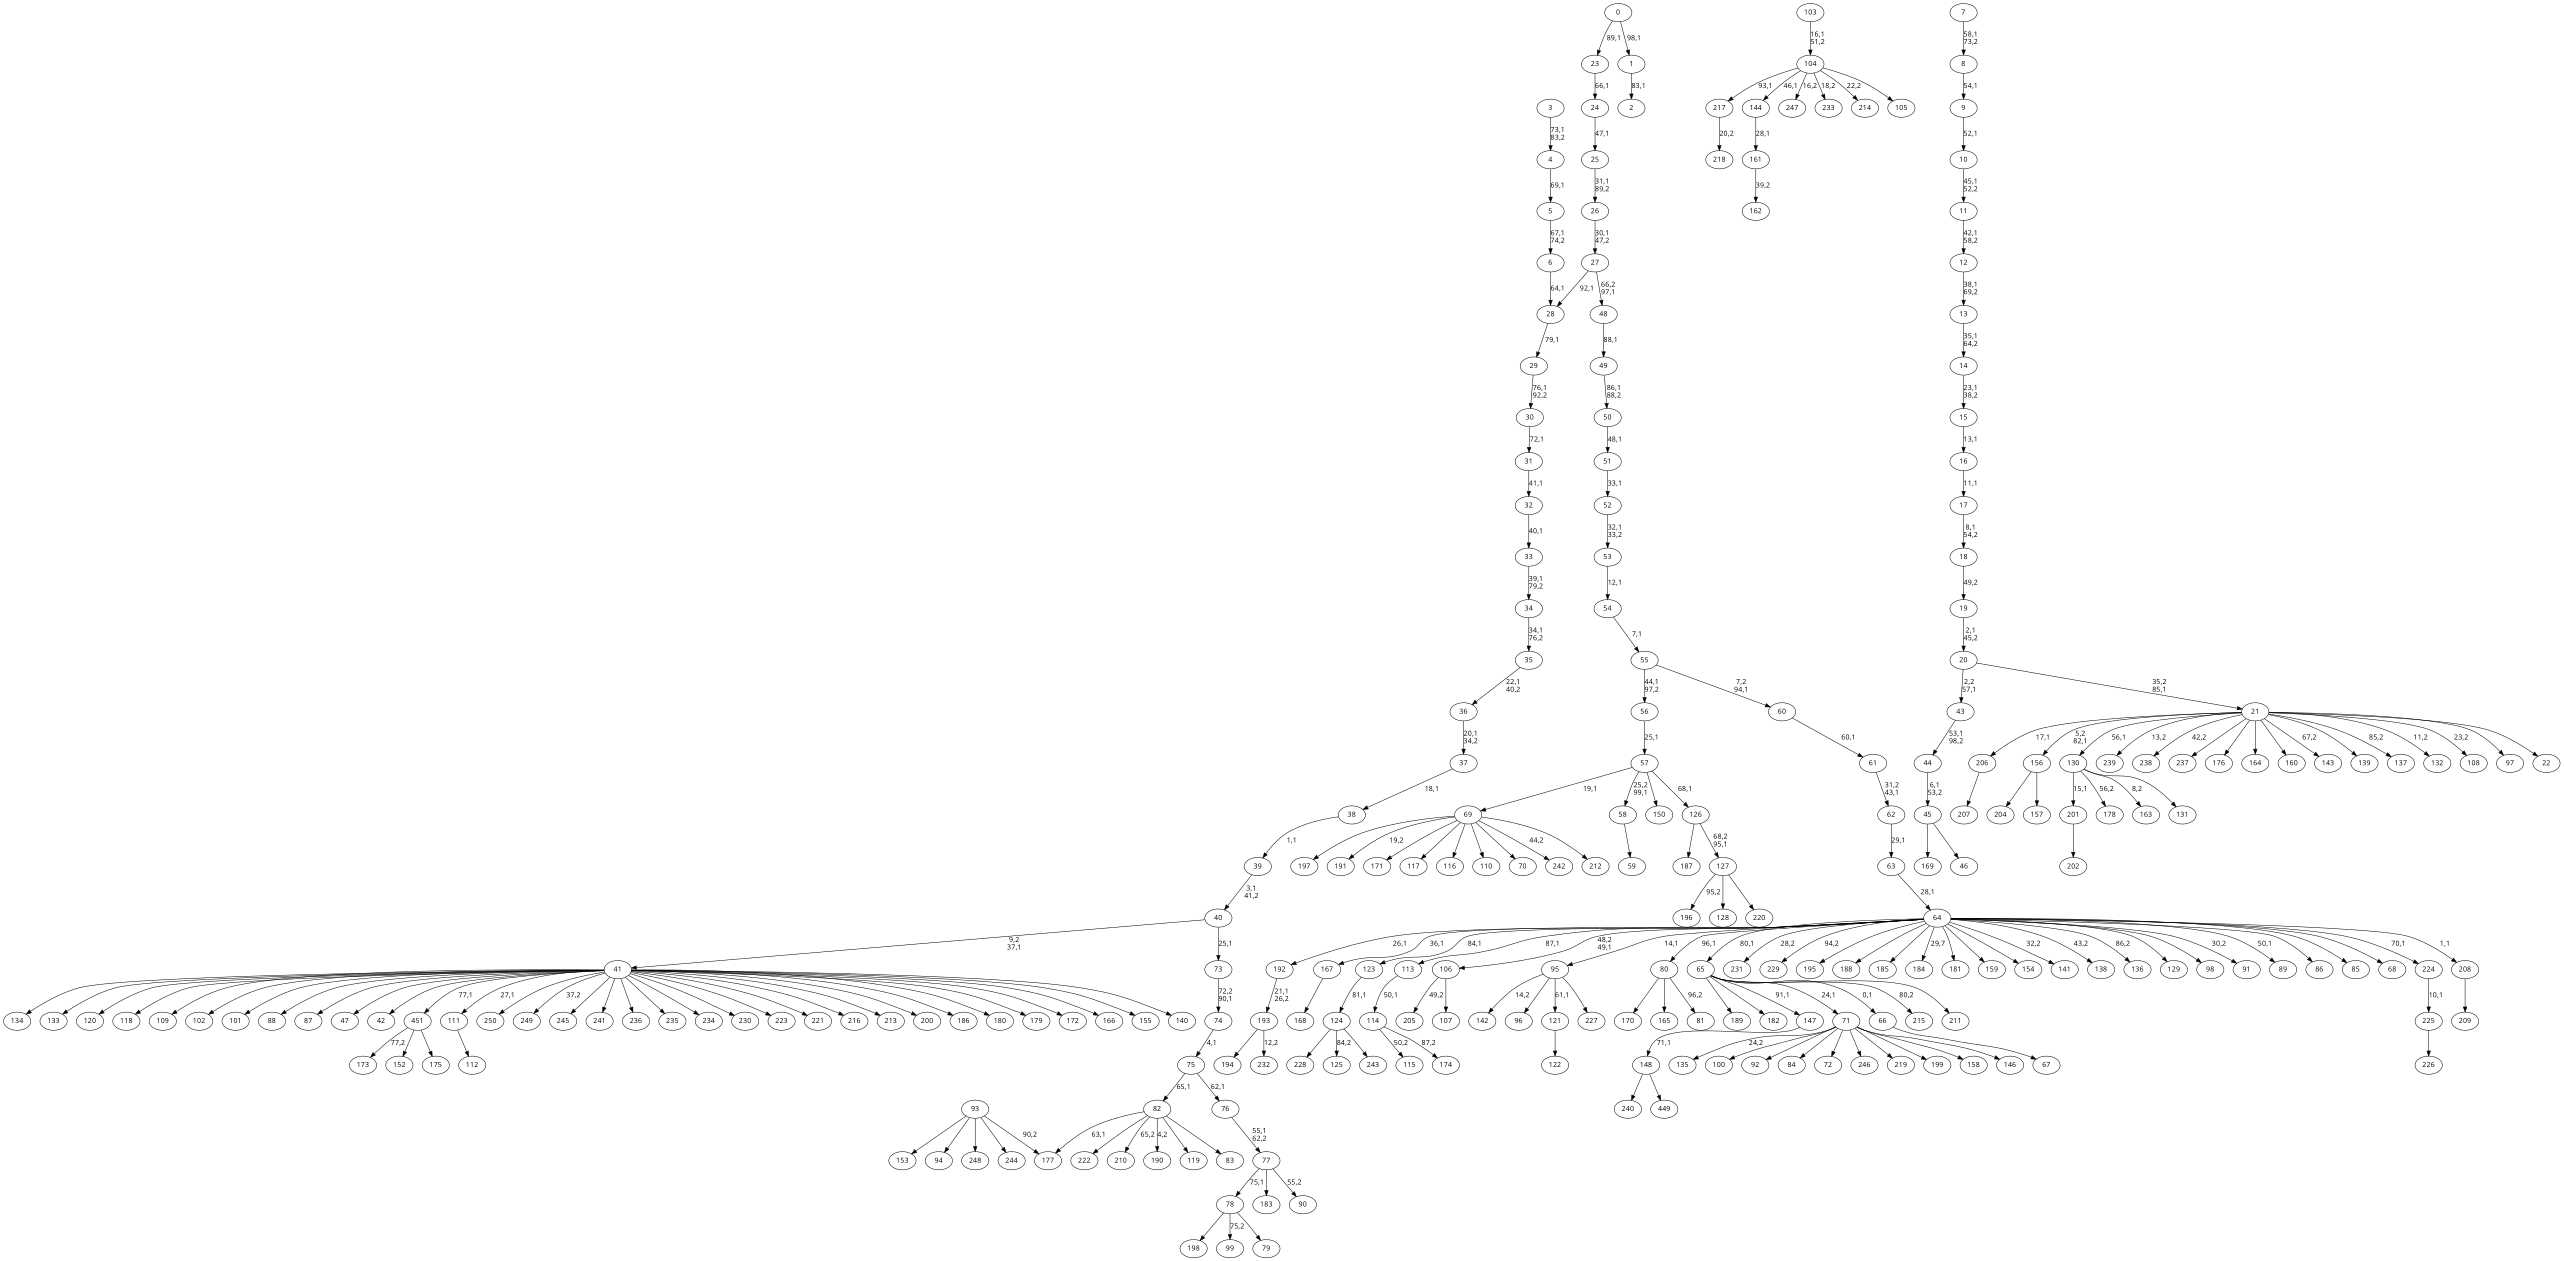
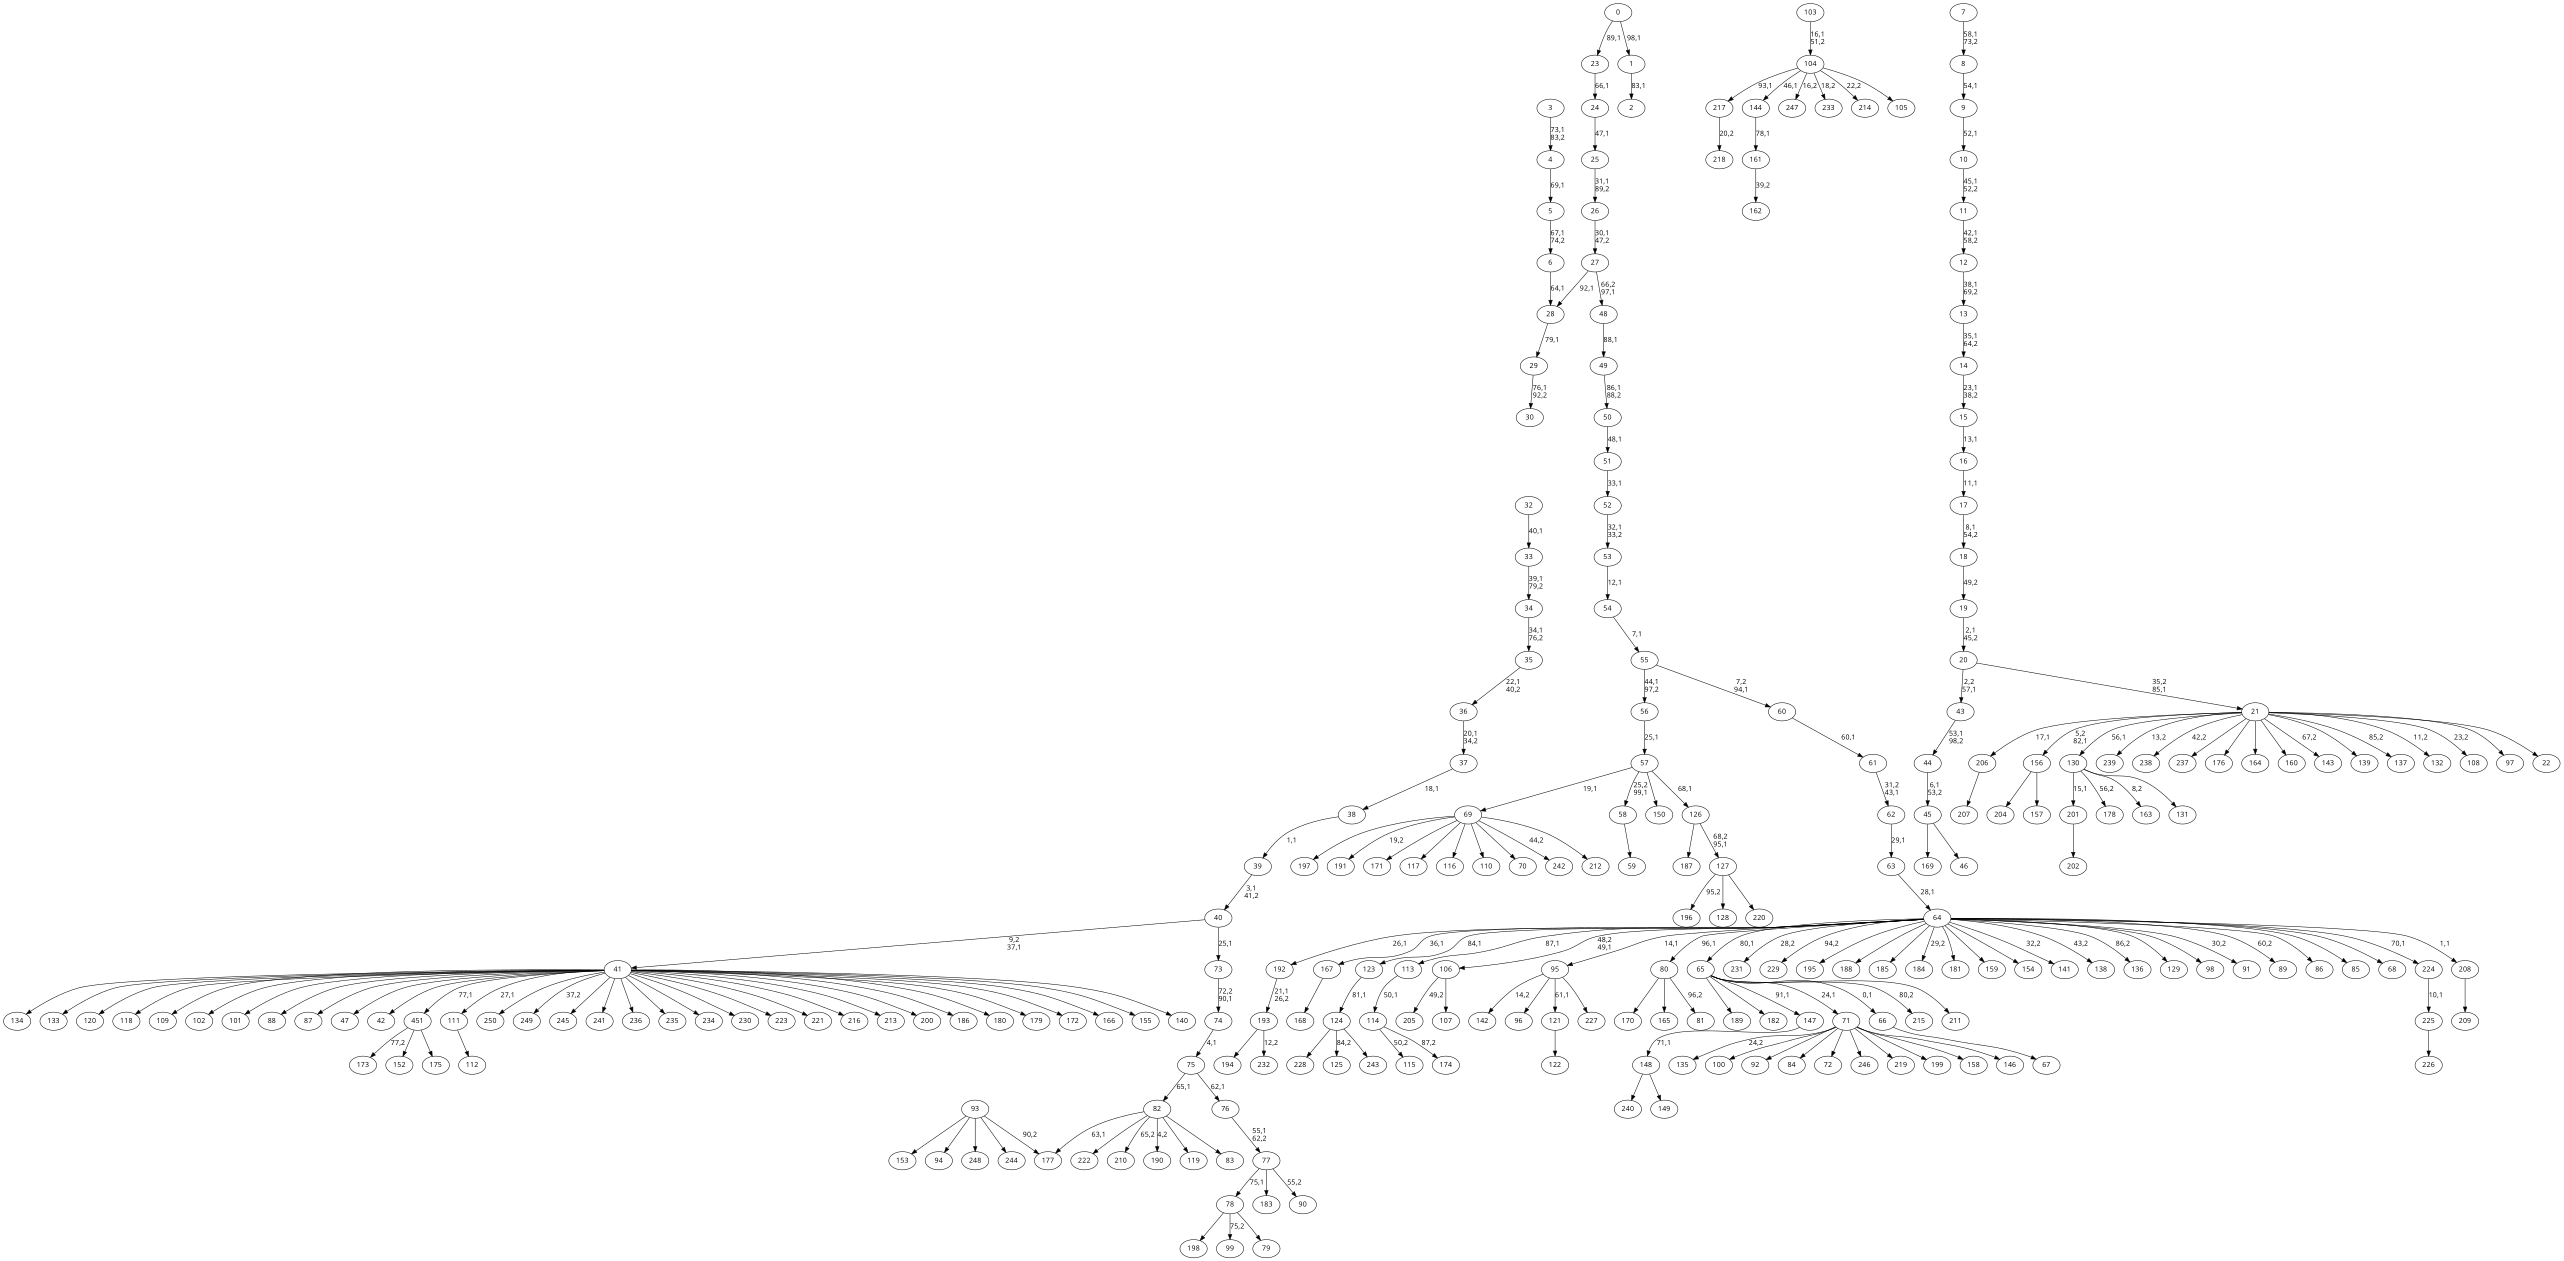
(1763, 134) -> (1763, 134)
(1529, 462) -> none
(1938, 944) -> (1938, 944)
(2265, 944) -> (2265, 944)
(1664, 1109) -> (1664, 1109)
